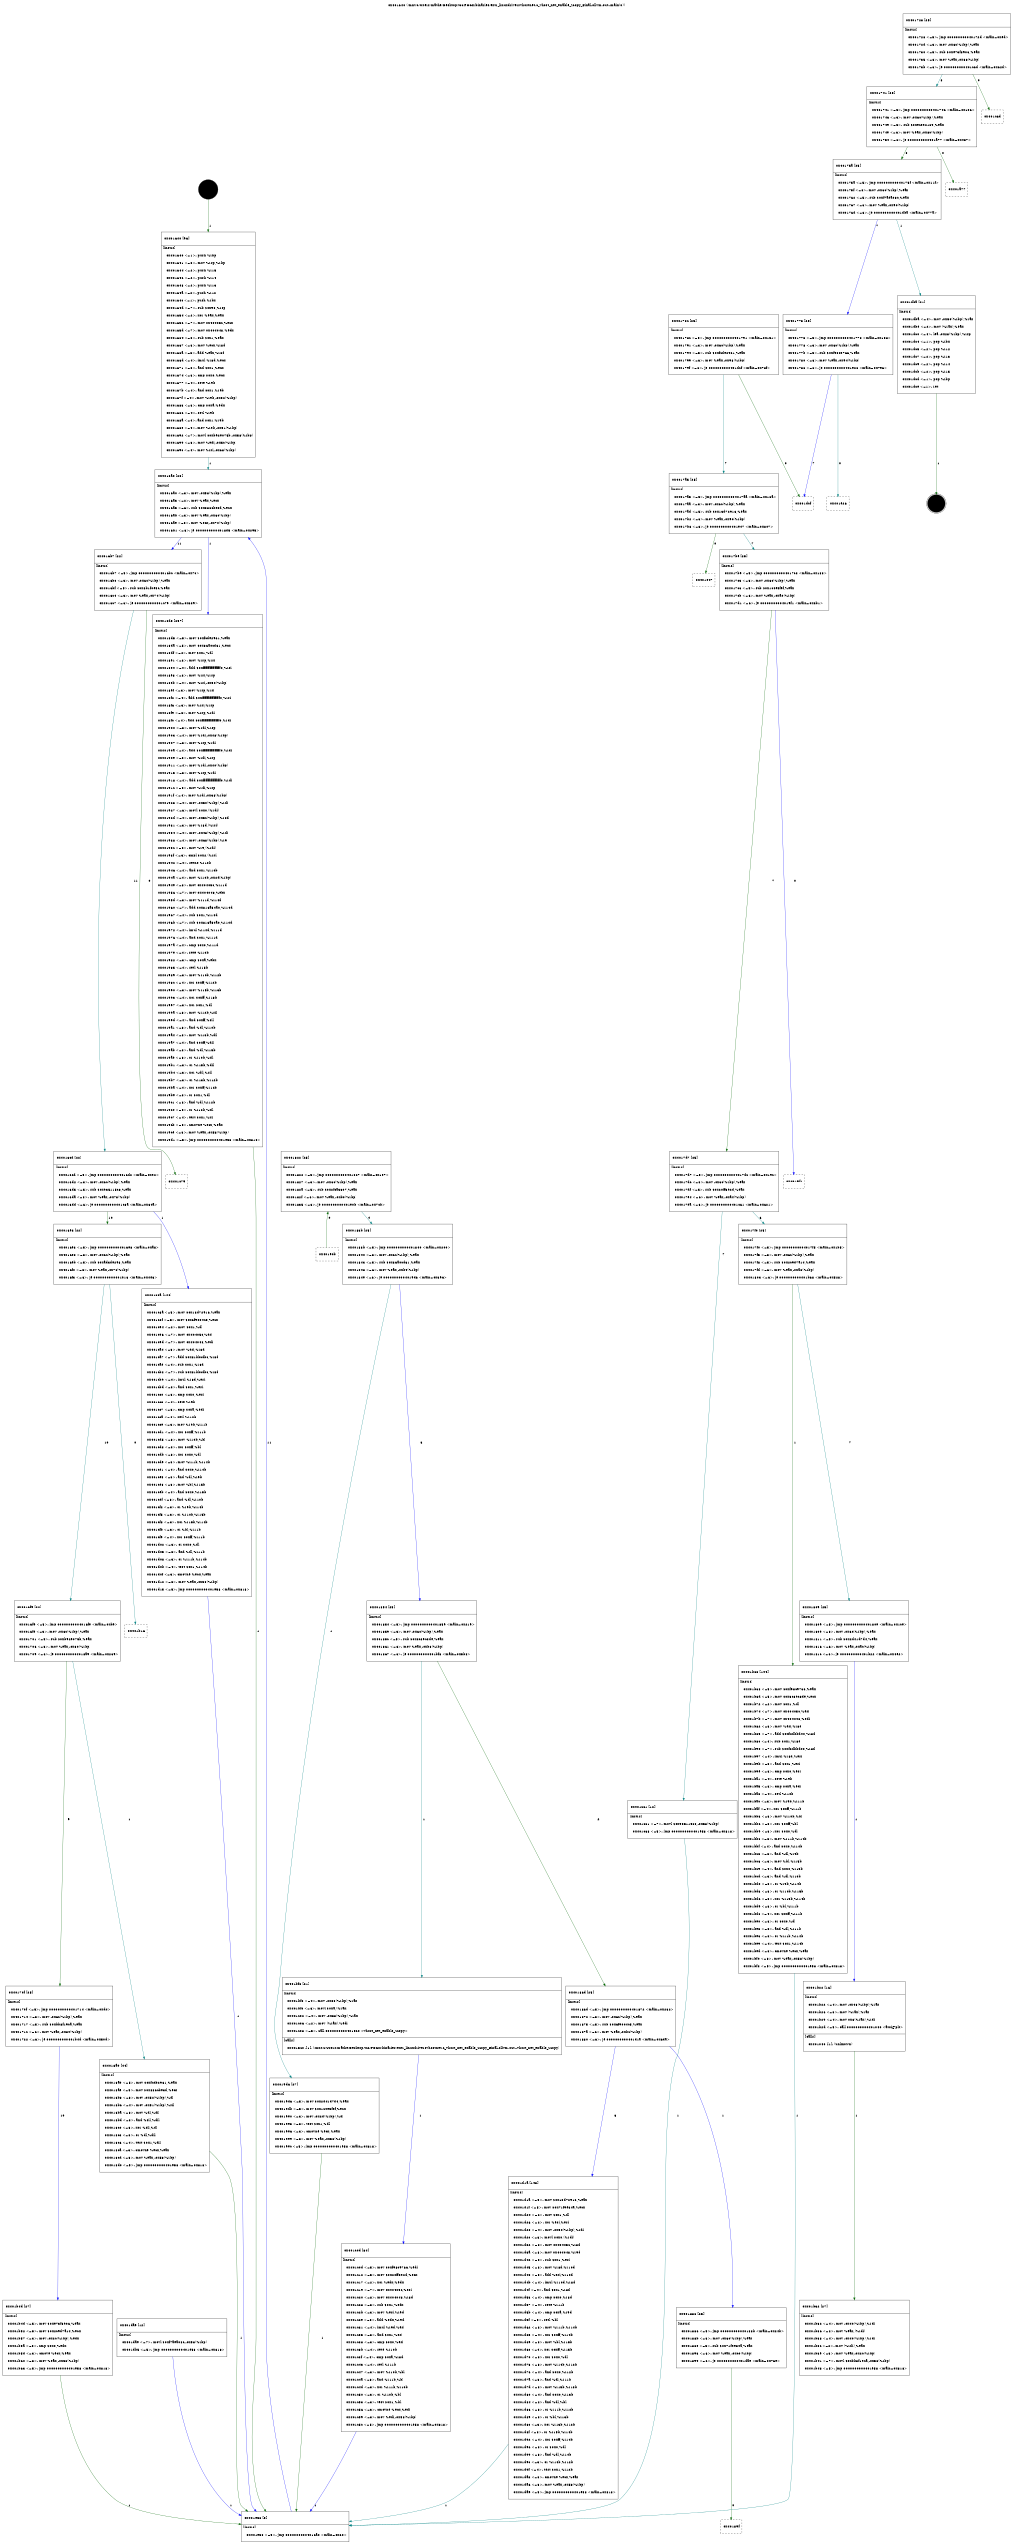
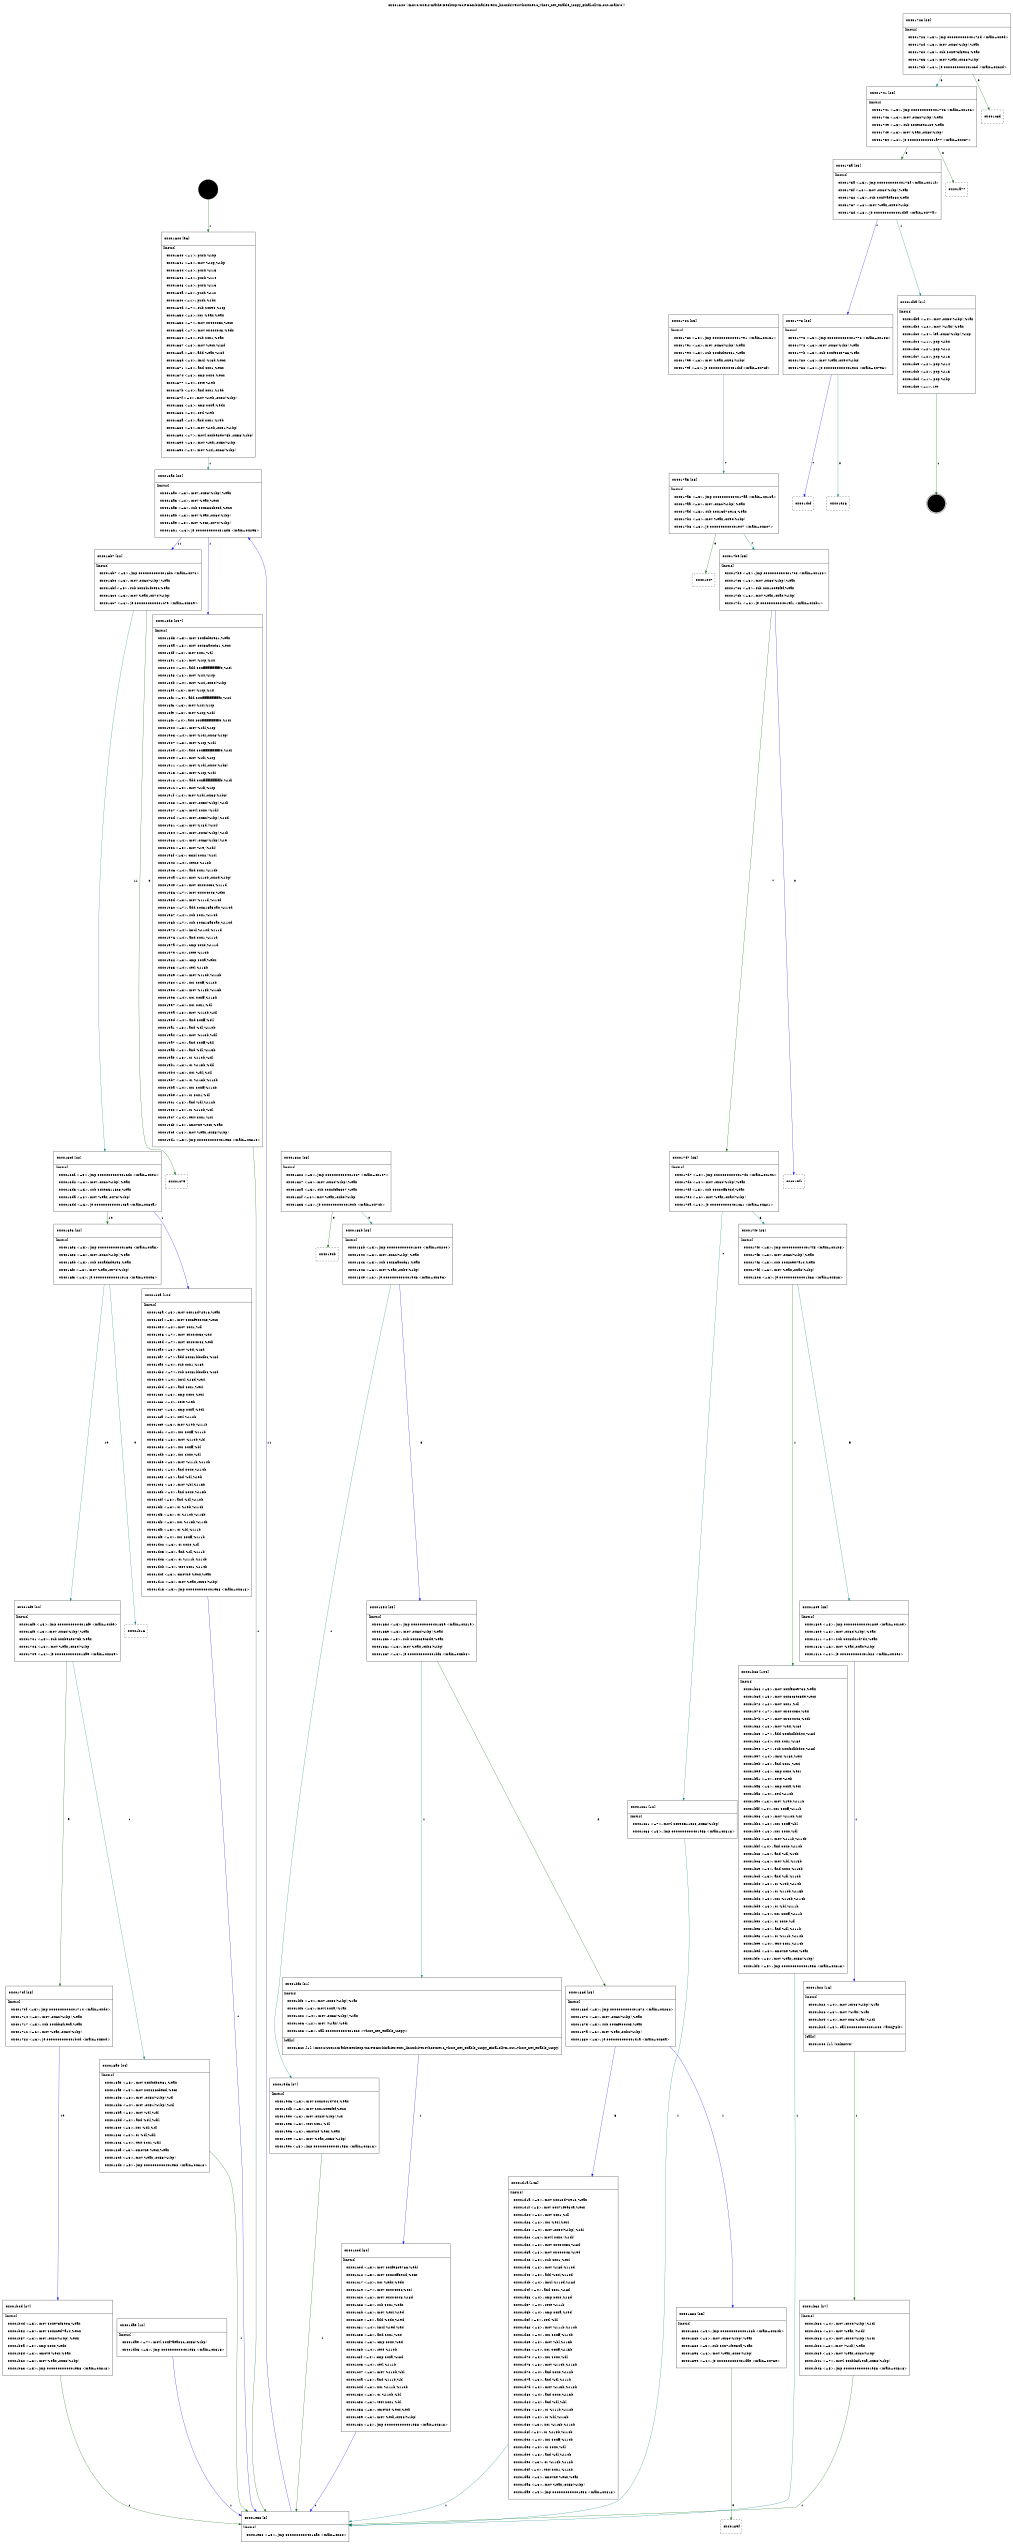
(768, 435) -> none
(326, 1231) -> (330, 1229)
(850, 1443) -> (850, 1443)
none -> (648, 2514)
